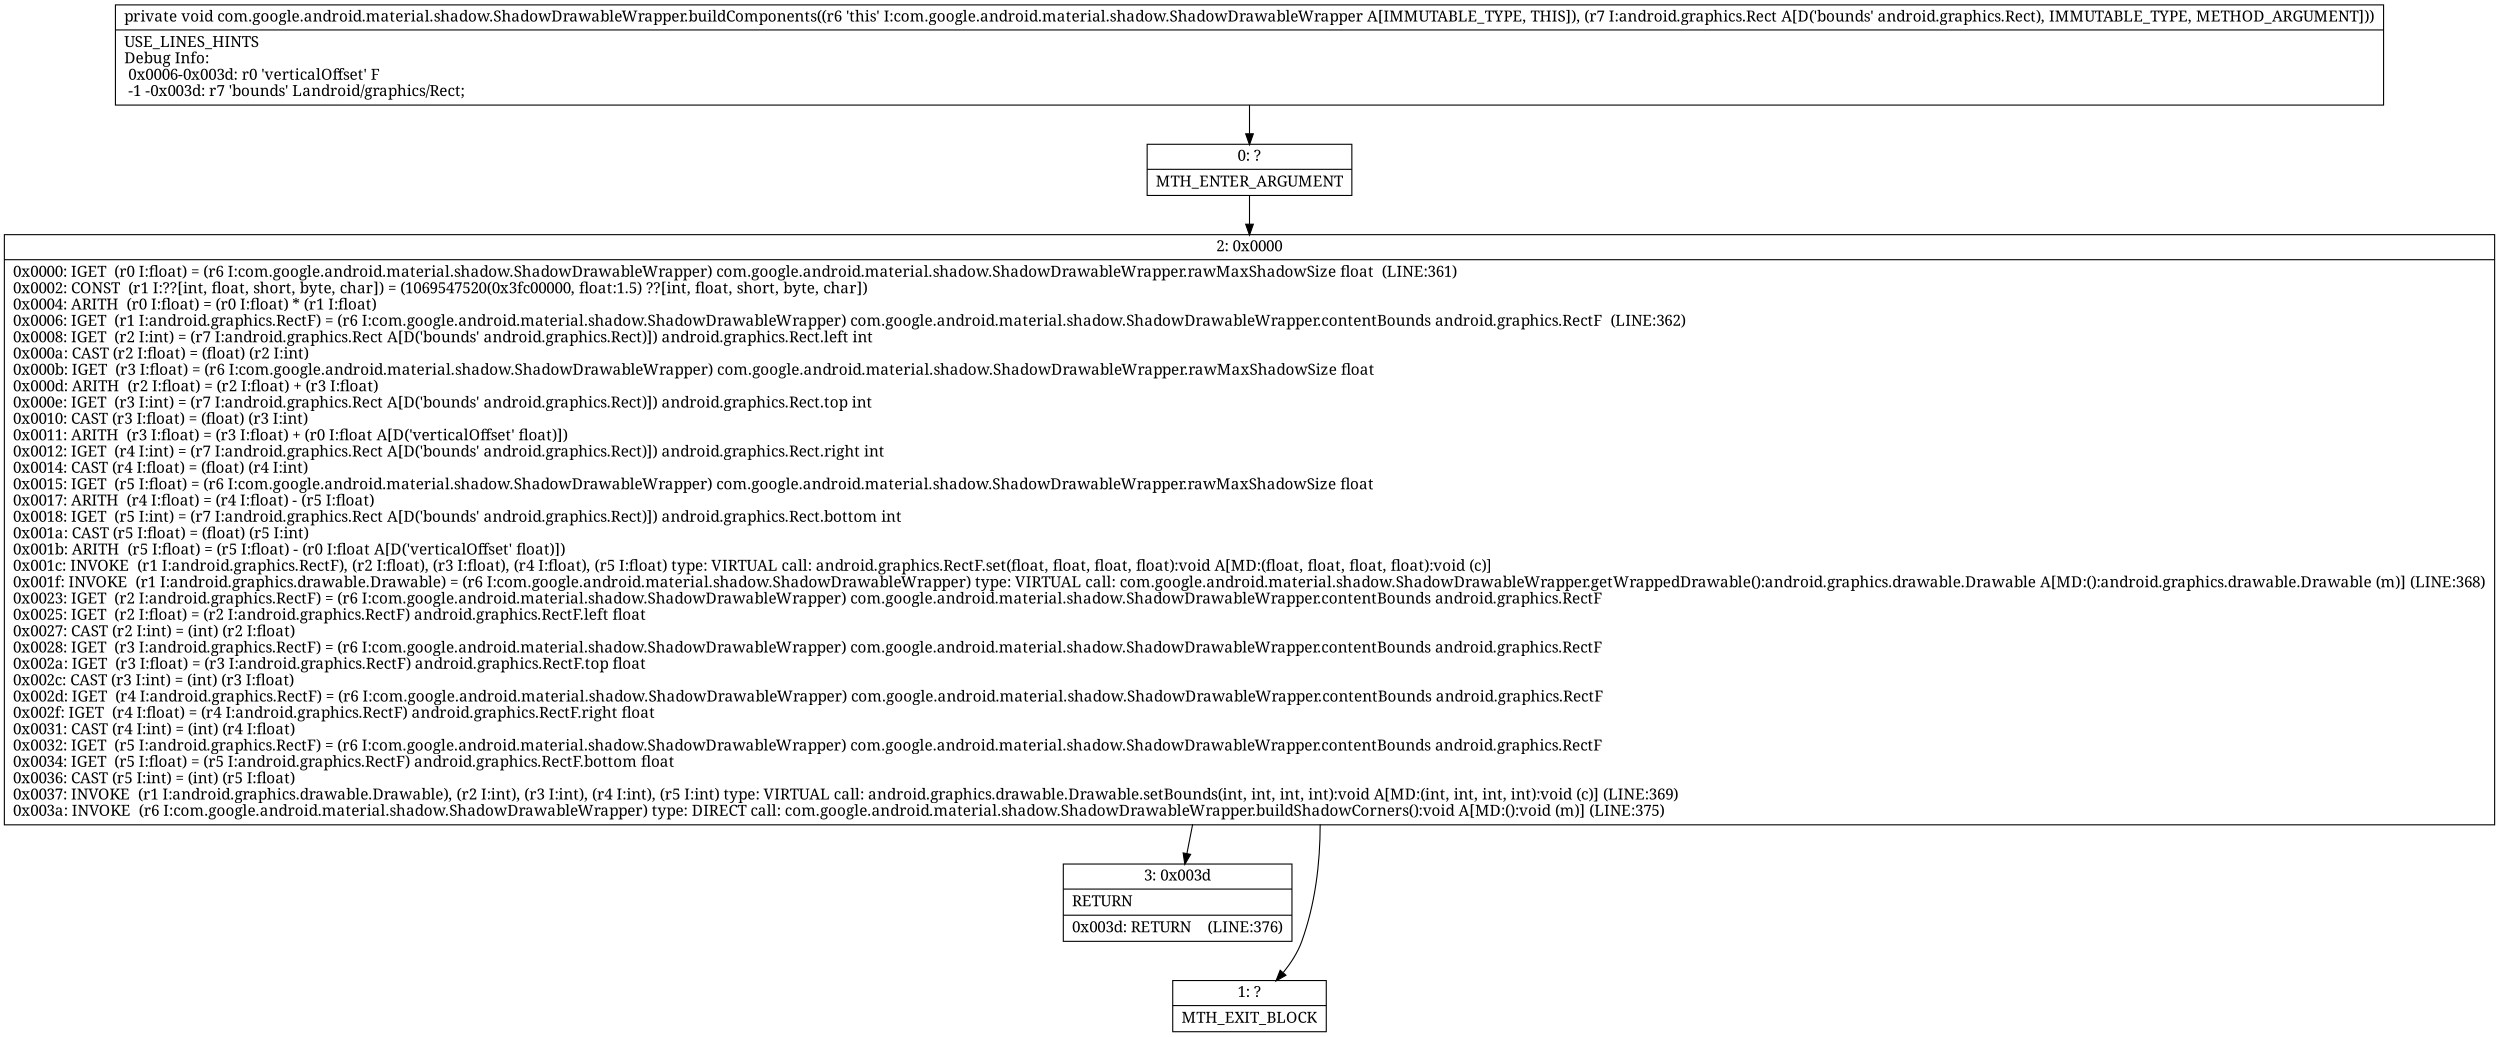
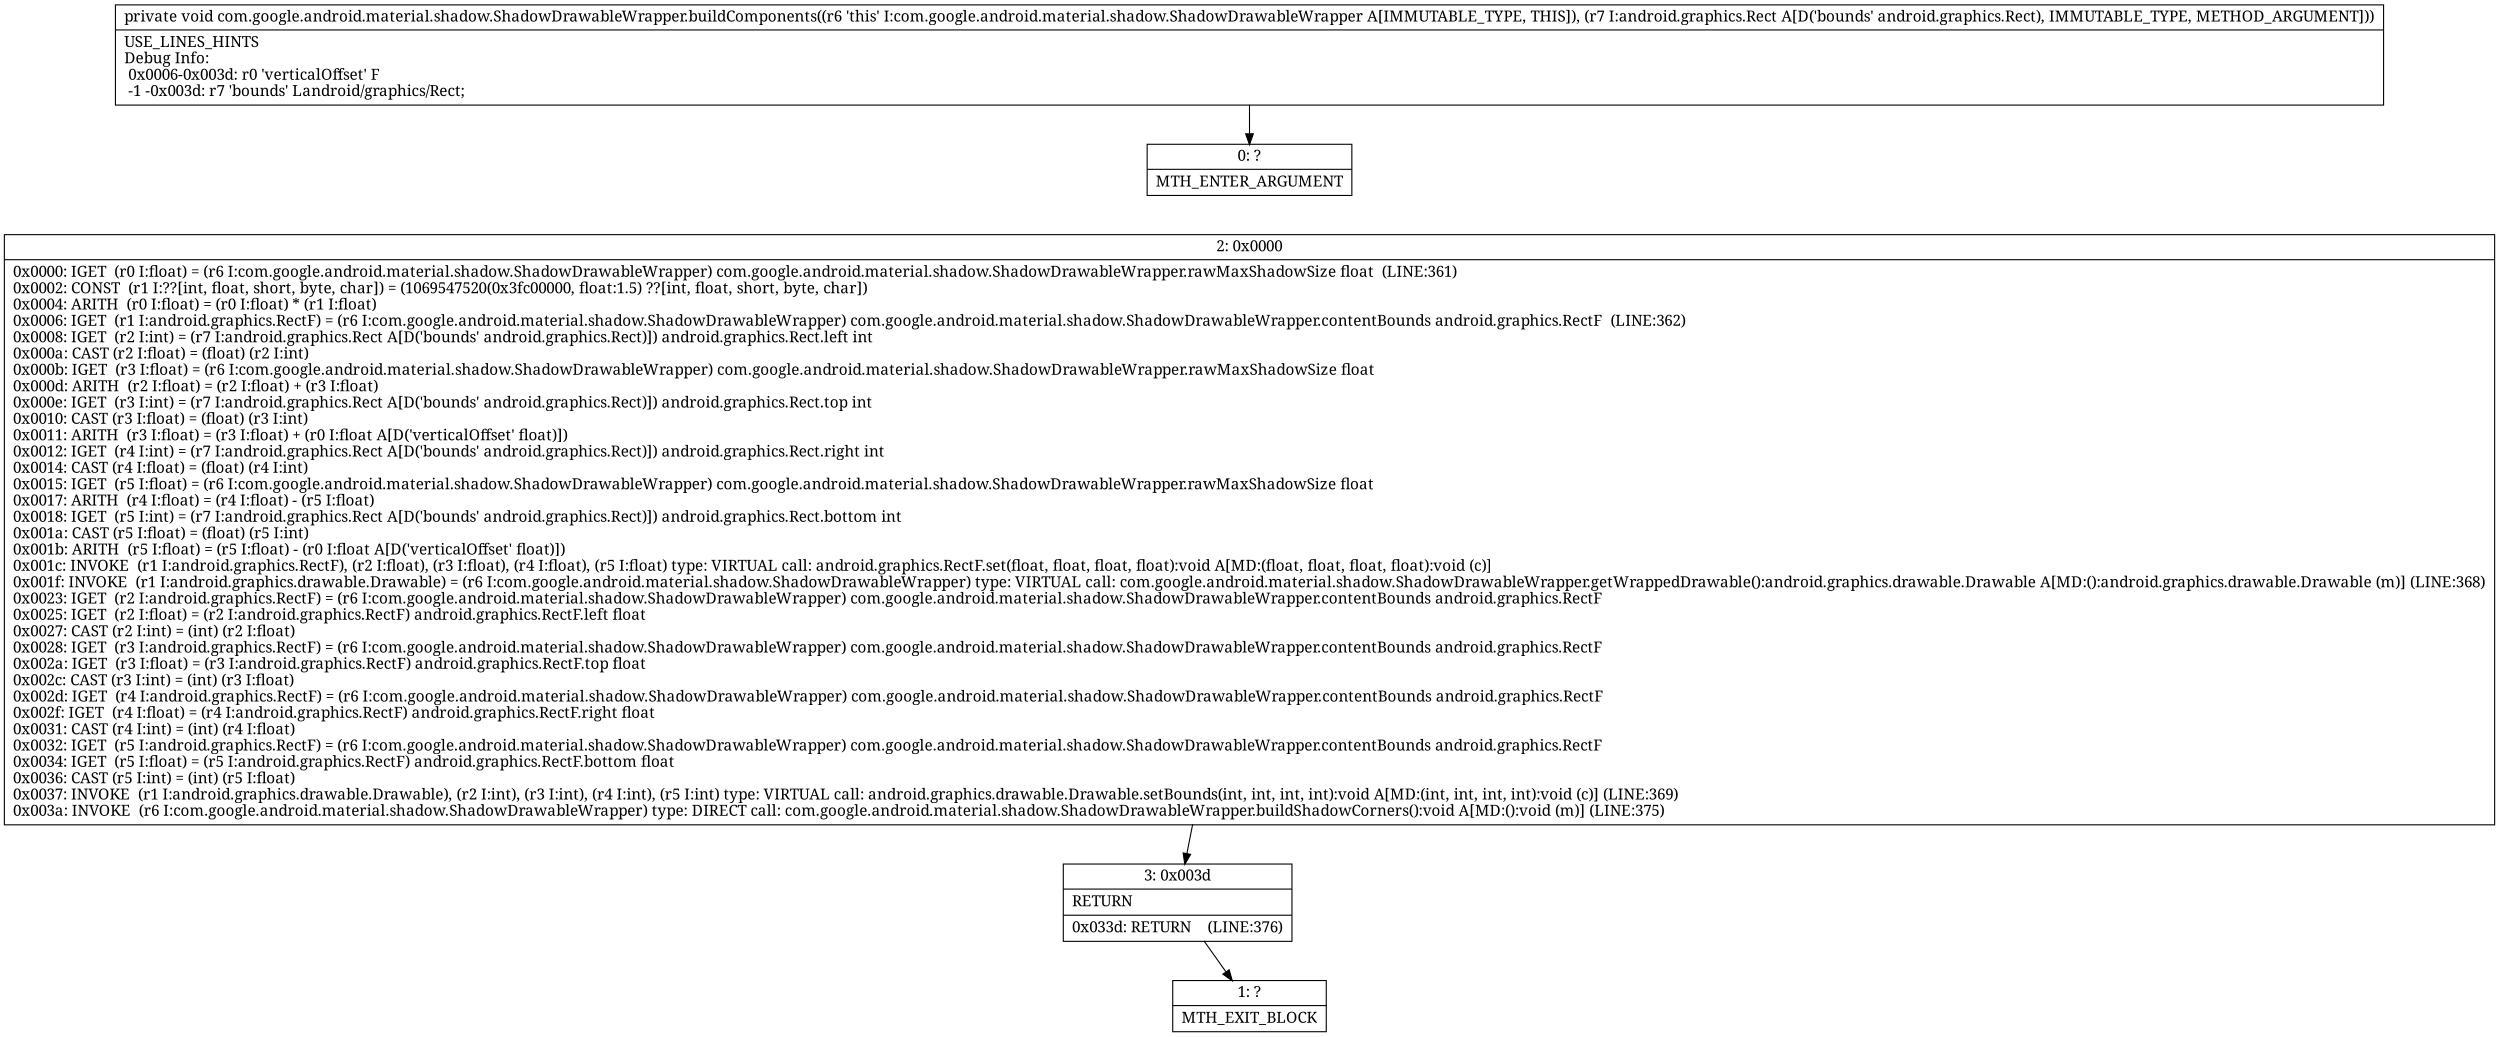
(1250, 210) -> none
(1313, 902) -> (1215, 956)
(1178, 928) -> (1178, 928)
